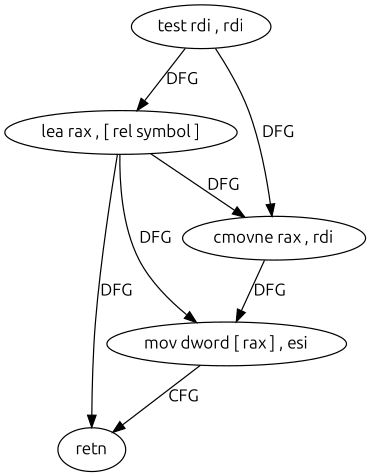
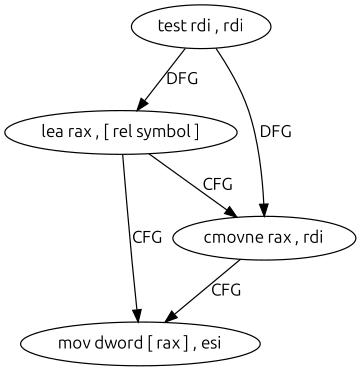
(224, 185) -> (218, 185)
(156, 238) -> (147, 238)
(270, 291) -> (226, 291)
(92, 450) -> none
